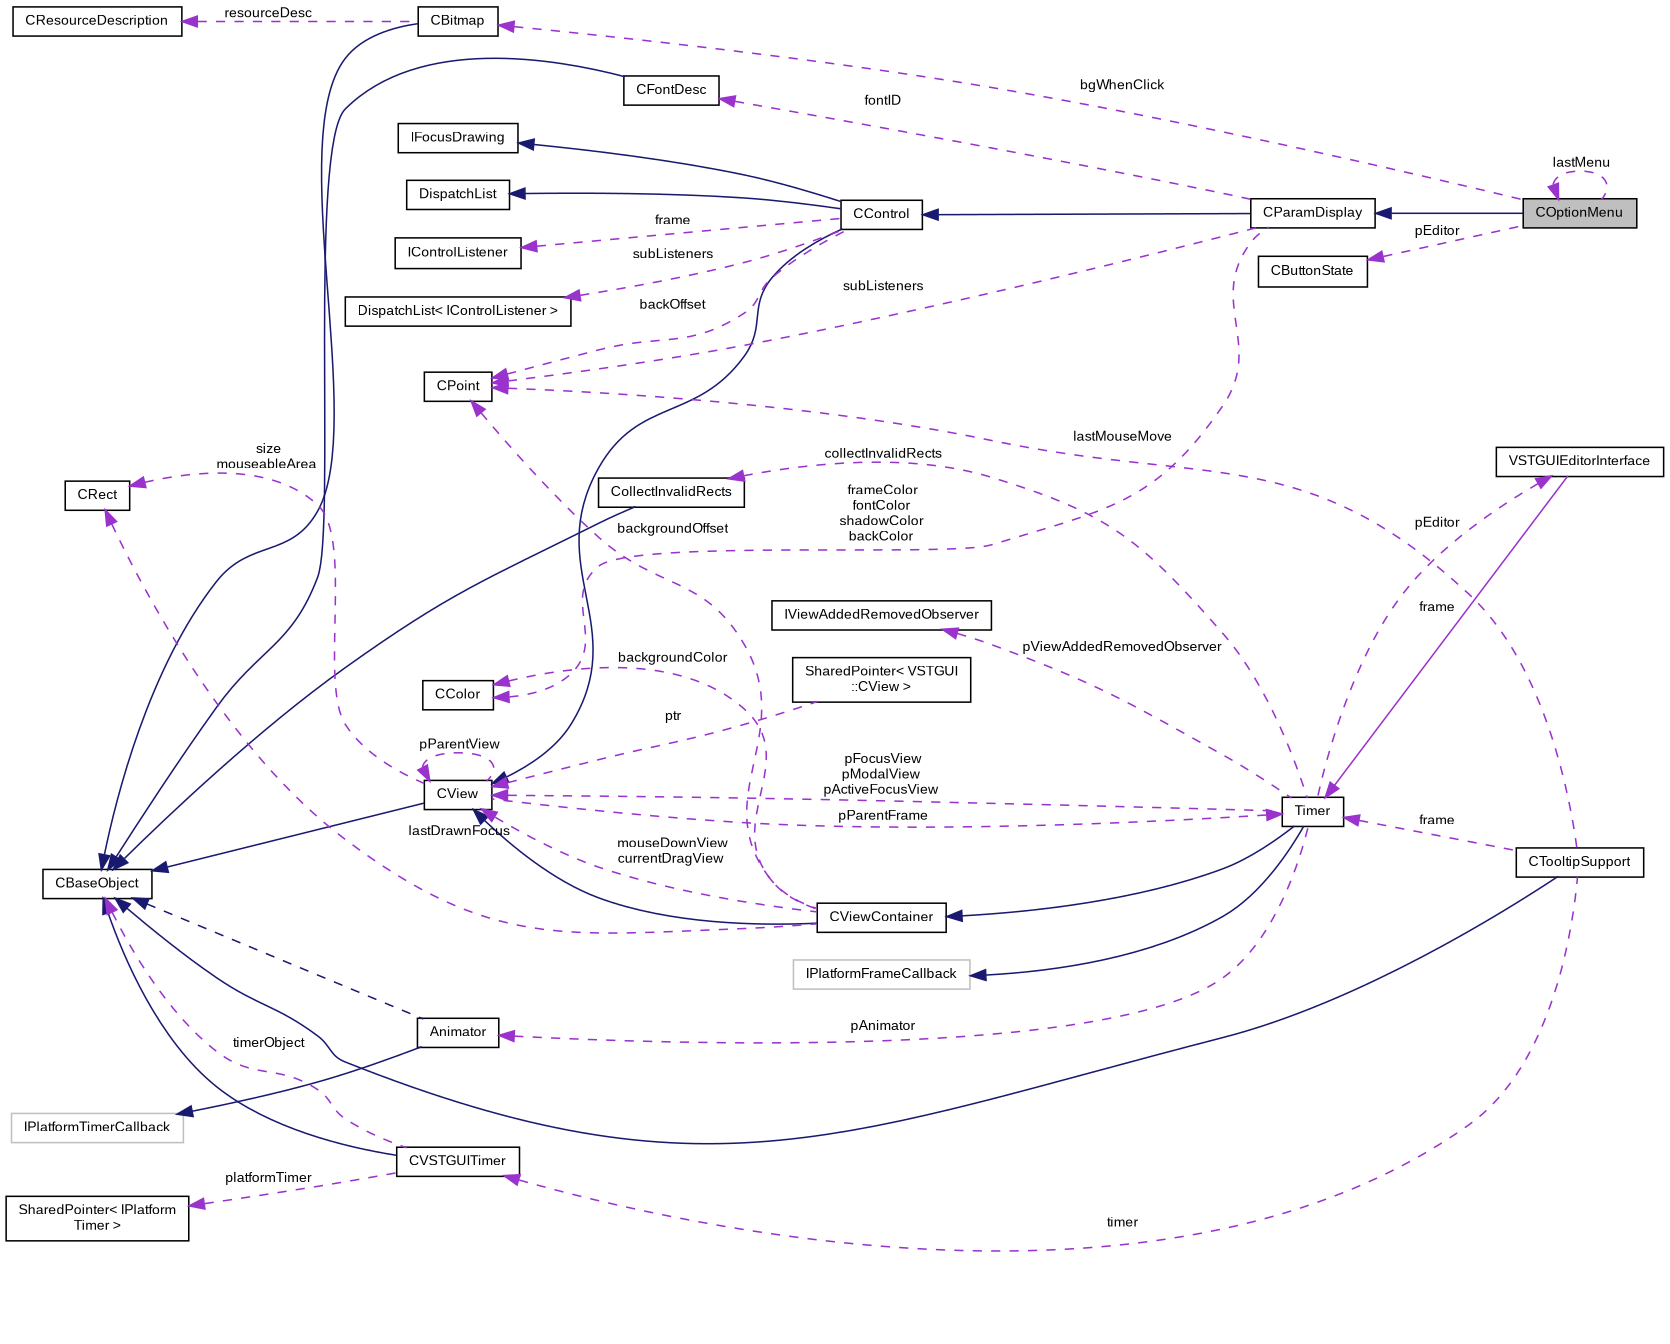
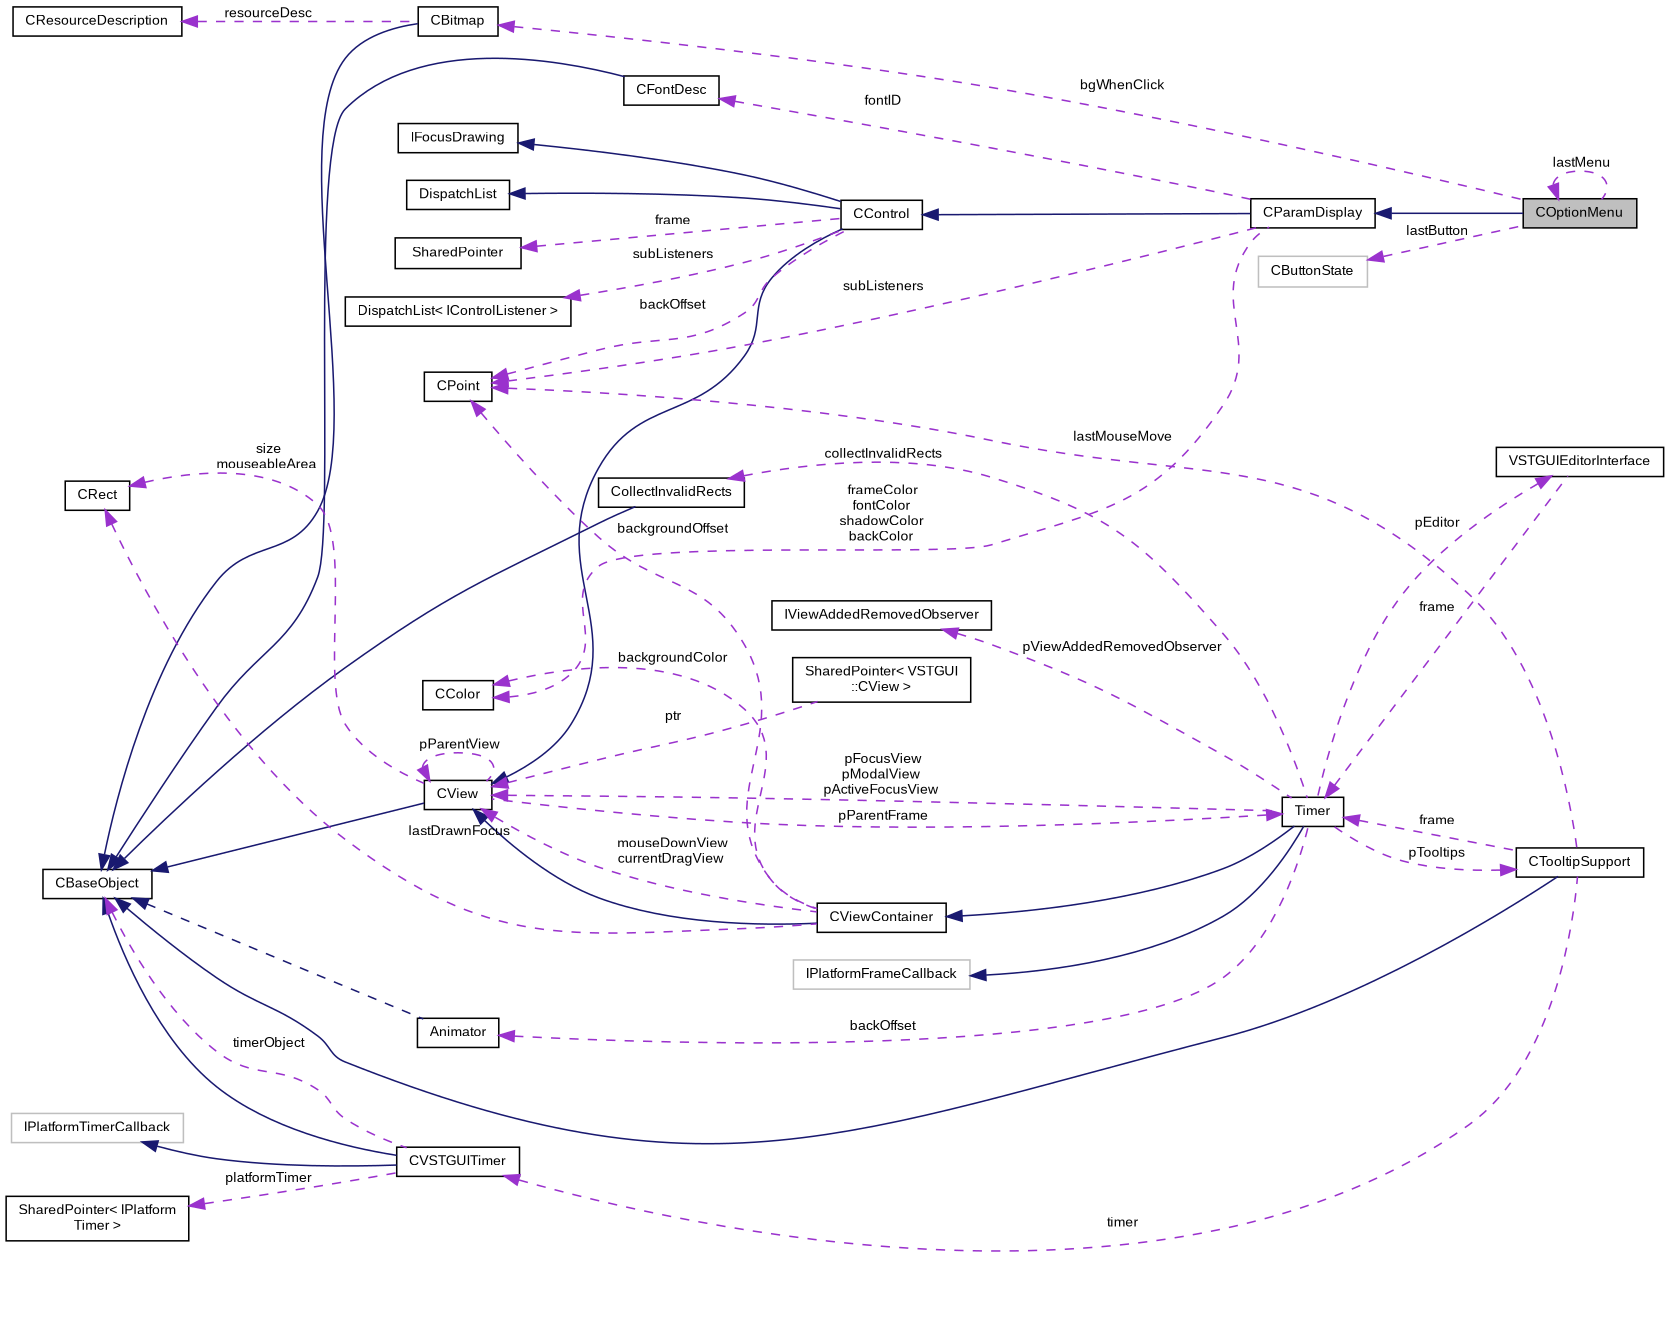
(1436, 232) -> (1436, 232)
(458, 253) -> (458, 253)
(1313, 272) -> (1313, 272)
(1451, 631) -> (1451, 631)
none -> (1412, 863)
(882, 1027) -> (882, 1027)
(291, 1089) -> (276, 1164)
